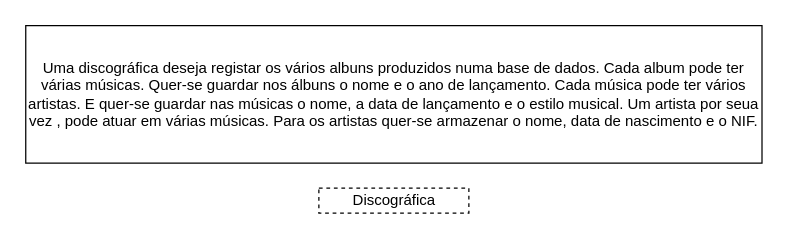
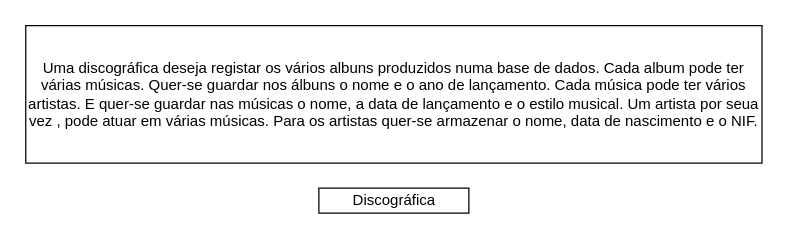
(394, 201) -> (394, 201)
